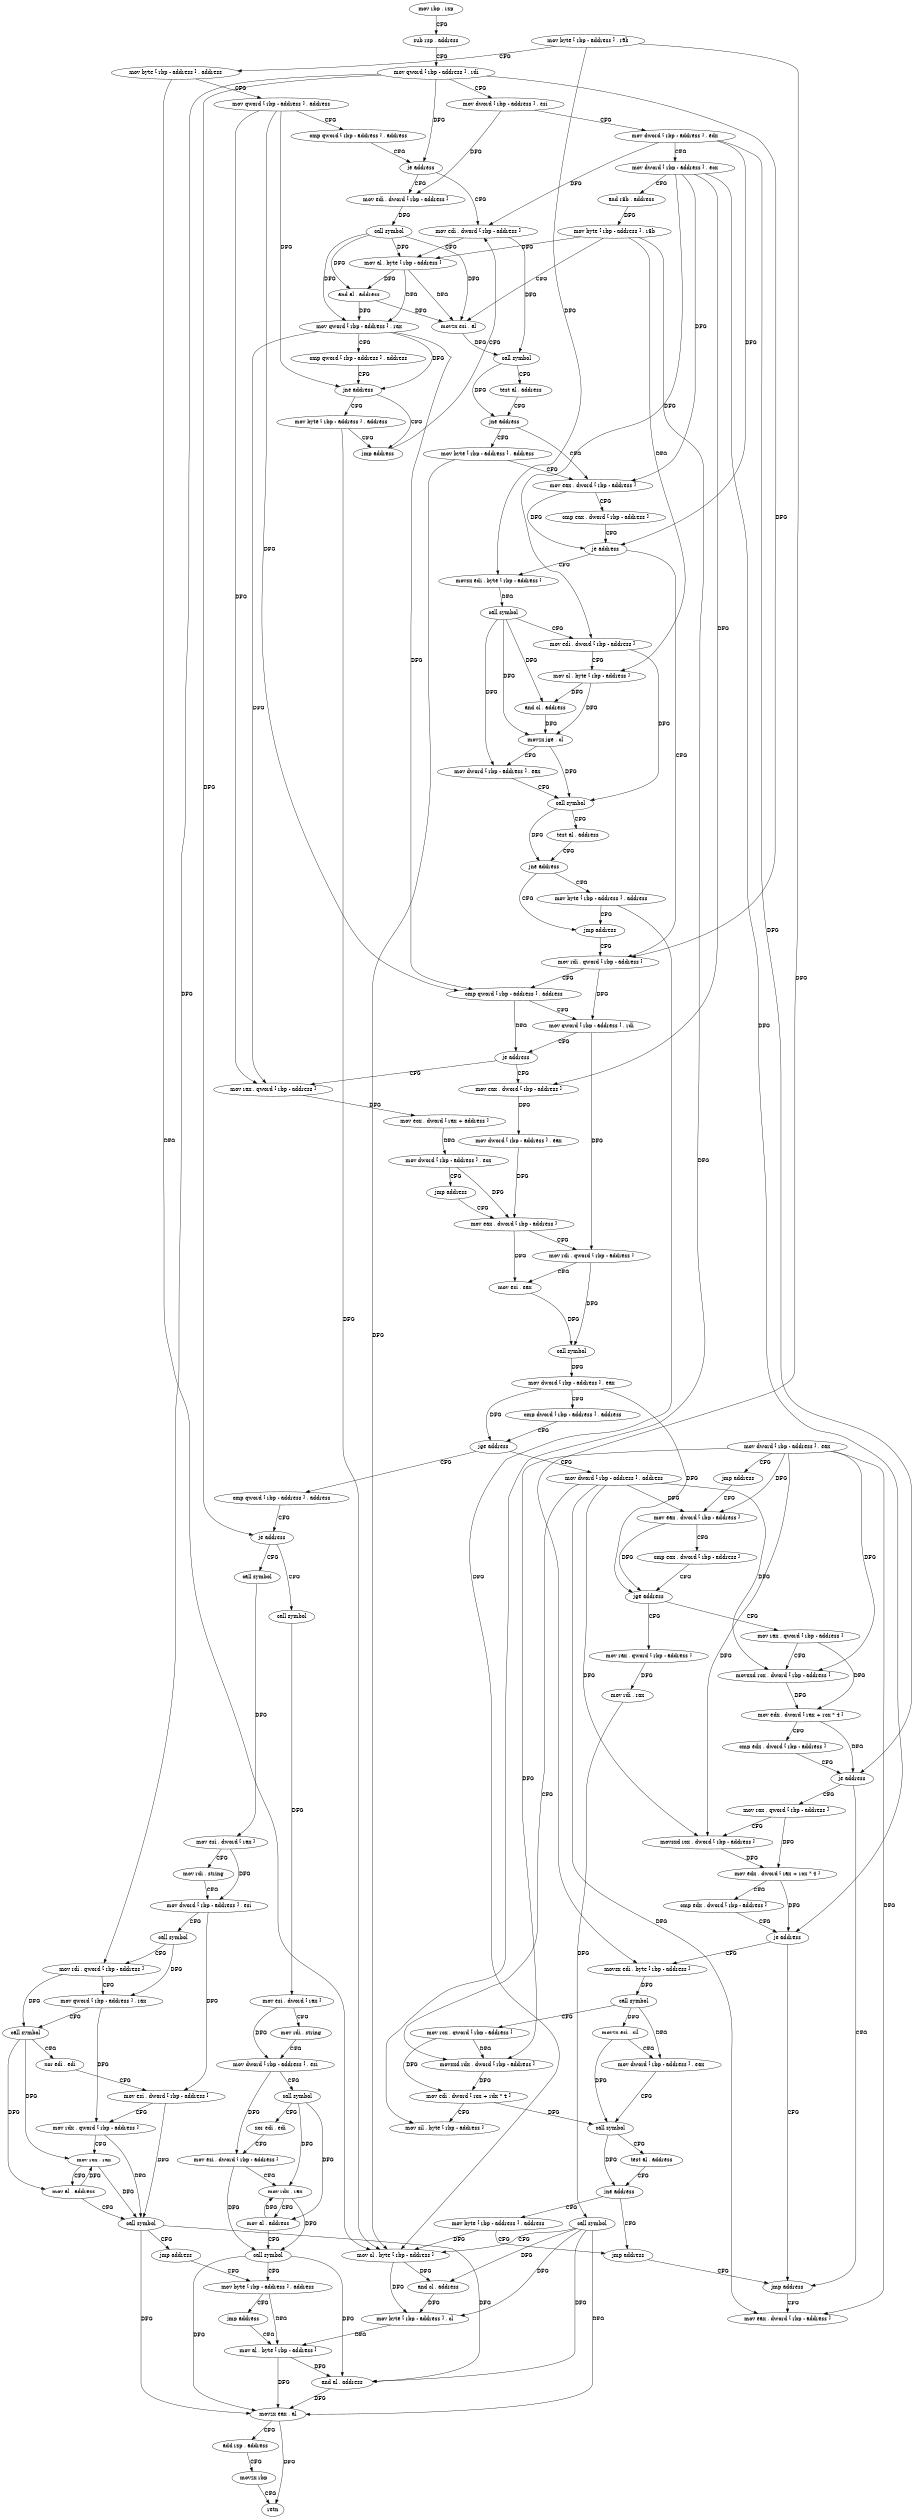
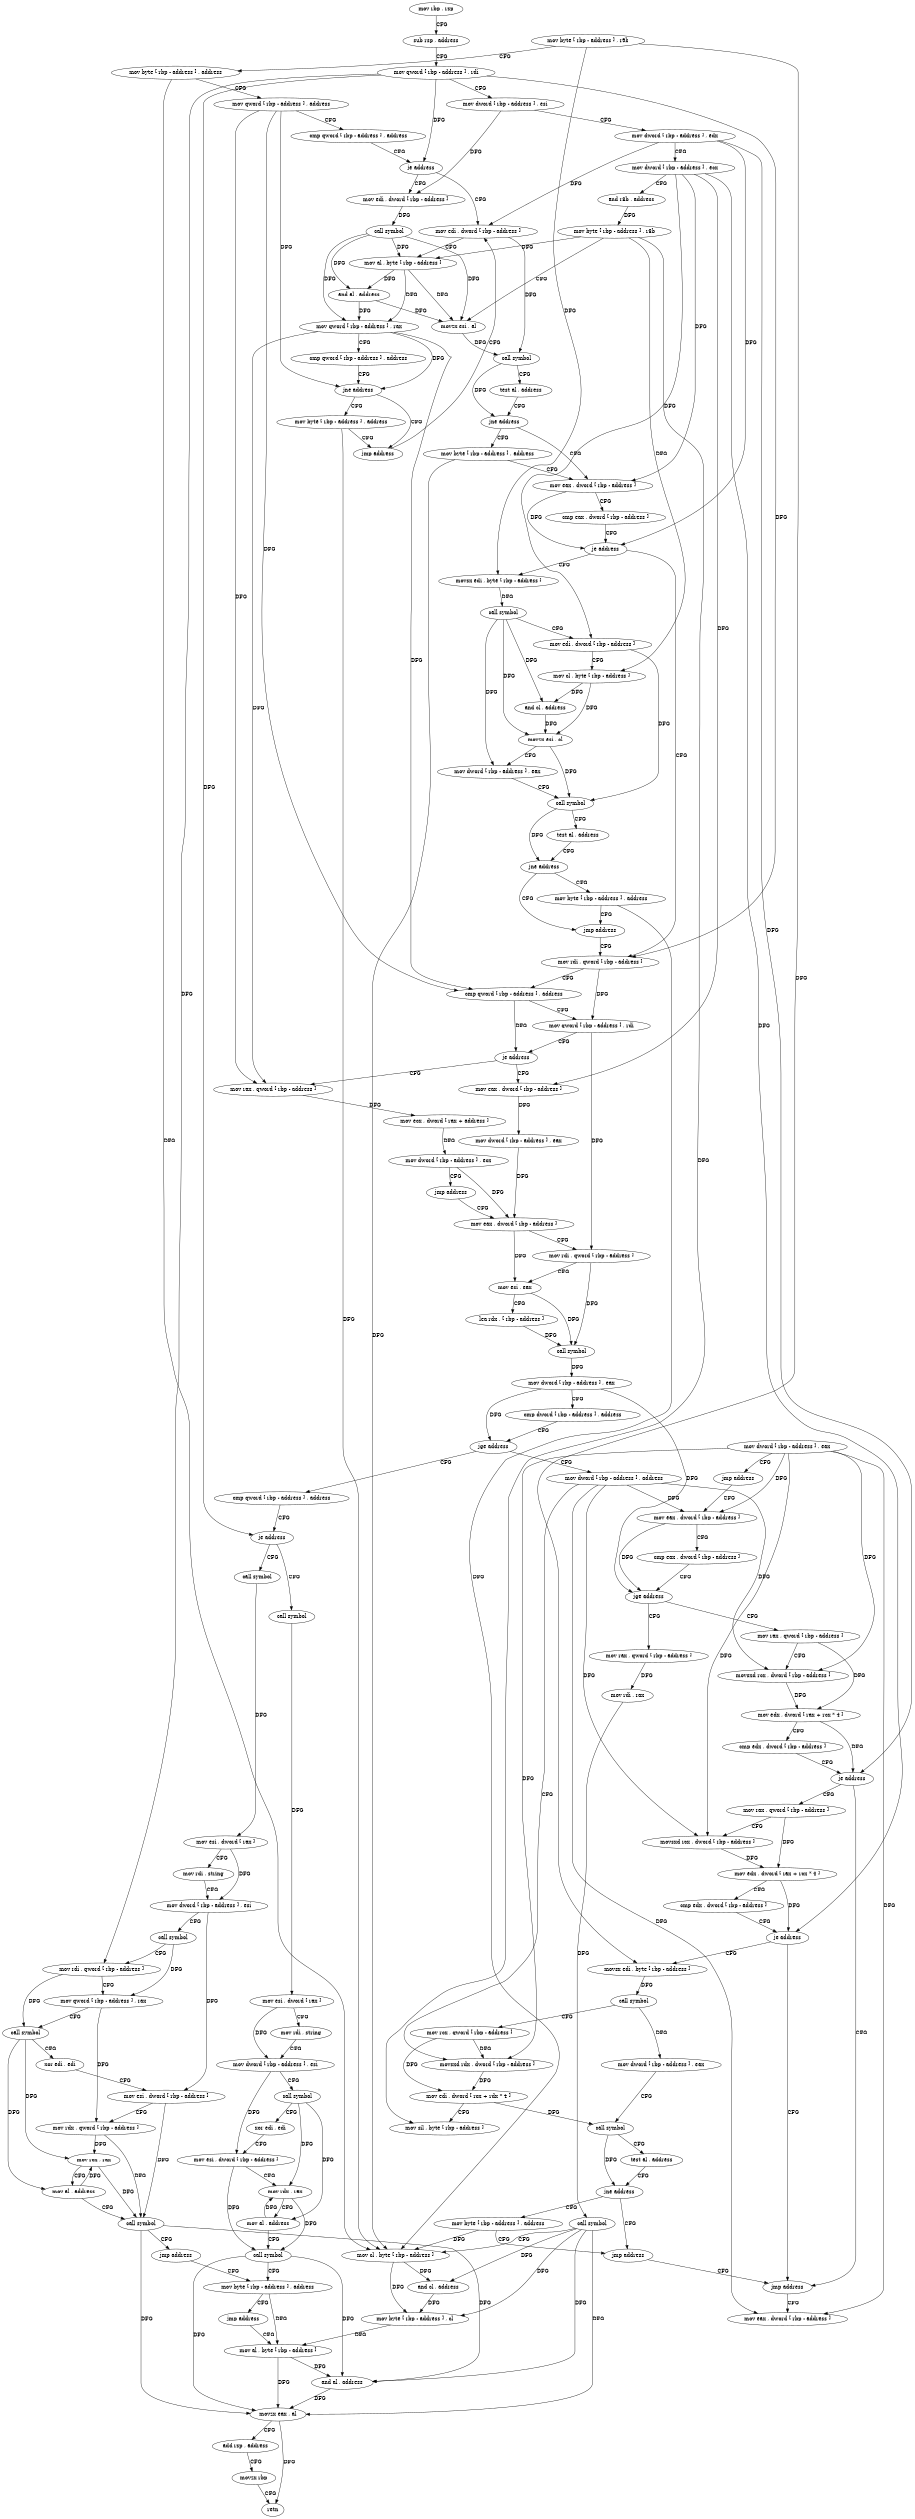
(545, 740) -> (545, 740)
none -> (512, 1320)
(620, 2033) -> none
(101, 2144) -> (101, 2144)
